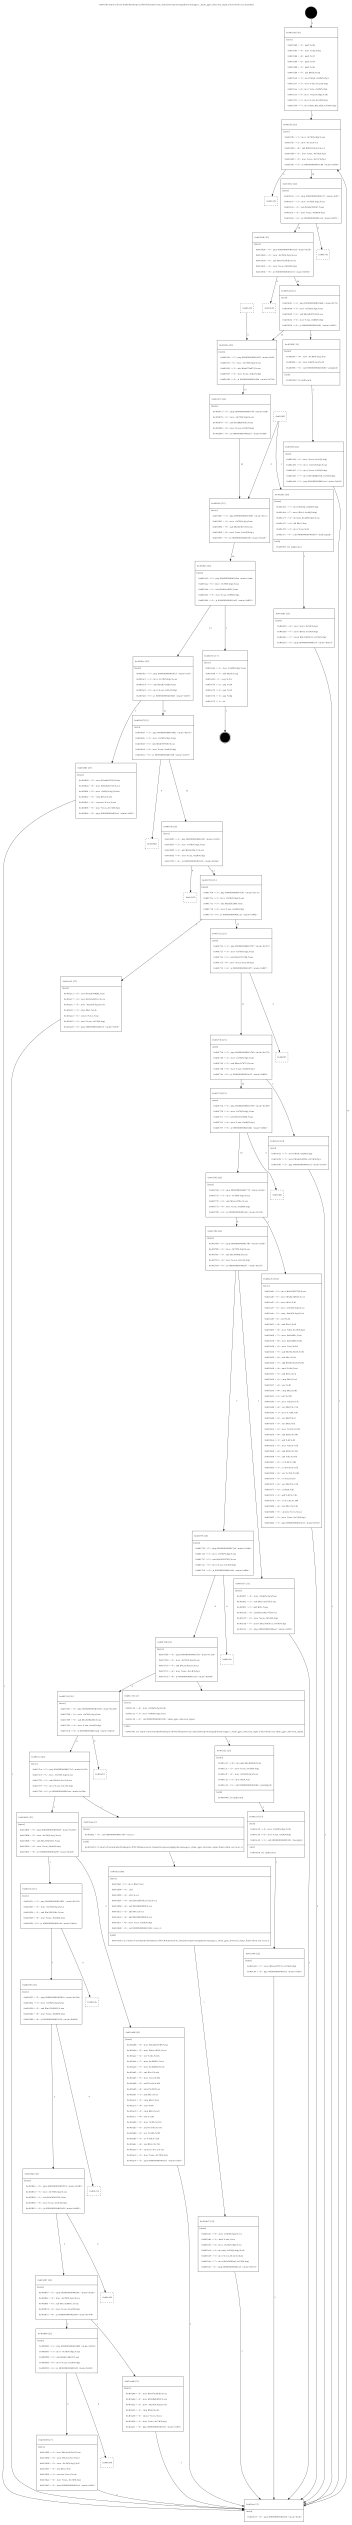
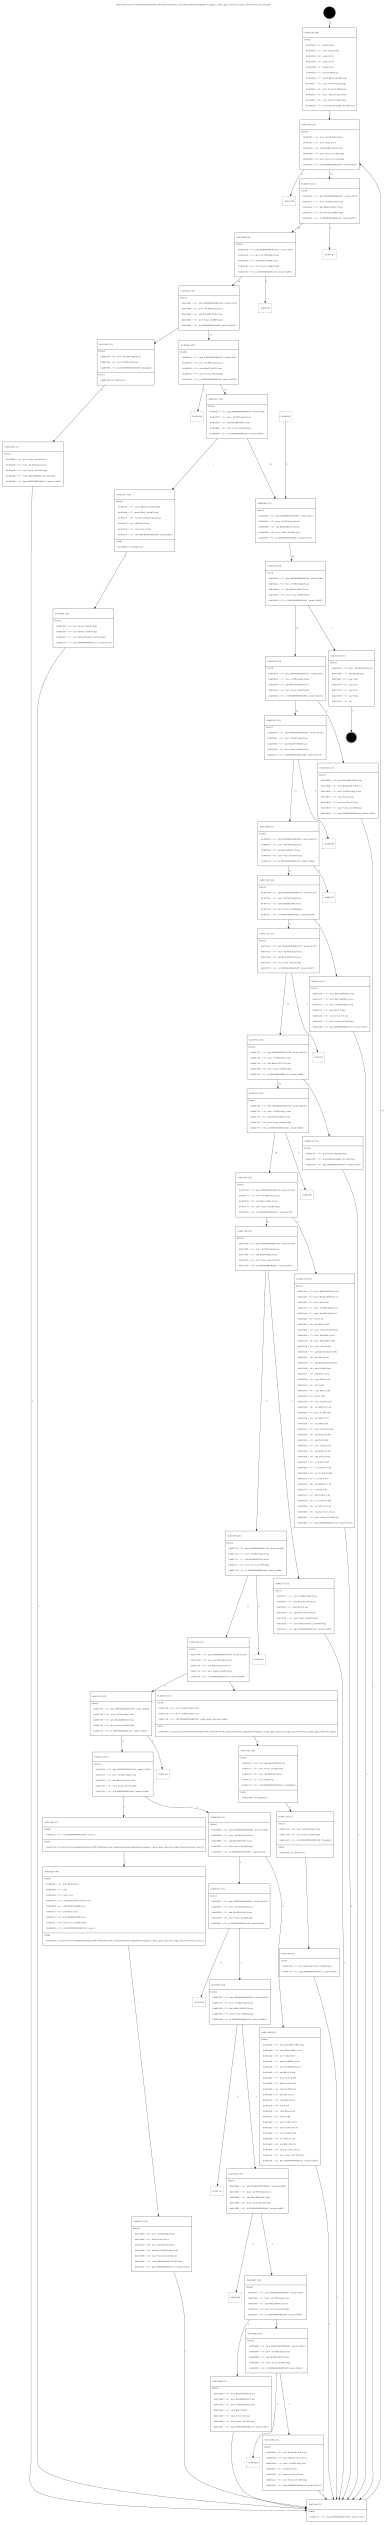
(247, 326) -> (201, 397)
(276, 455) -> (195, 463)
